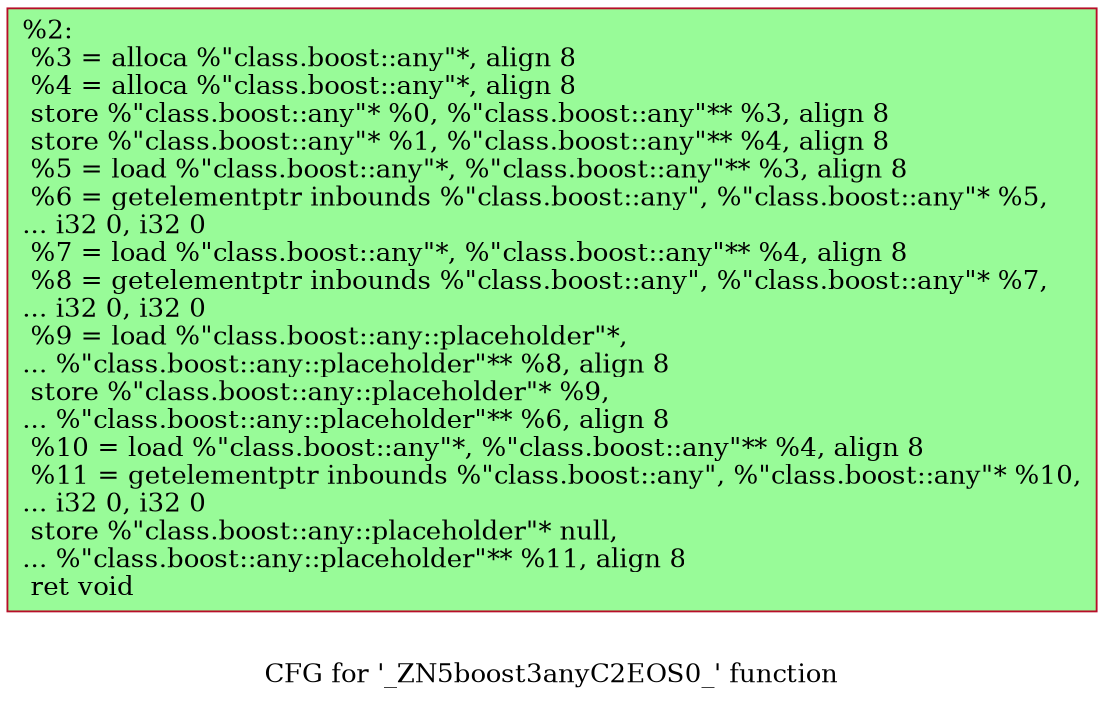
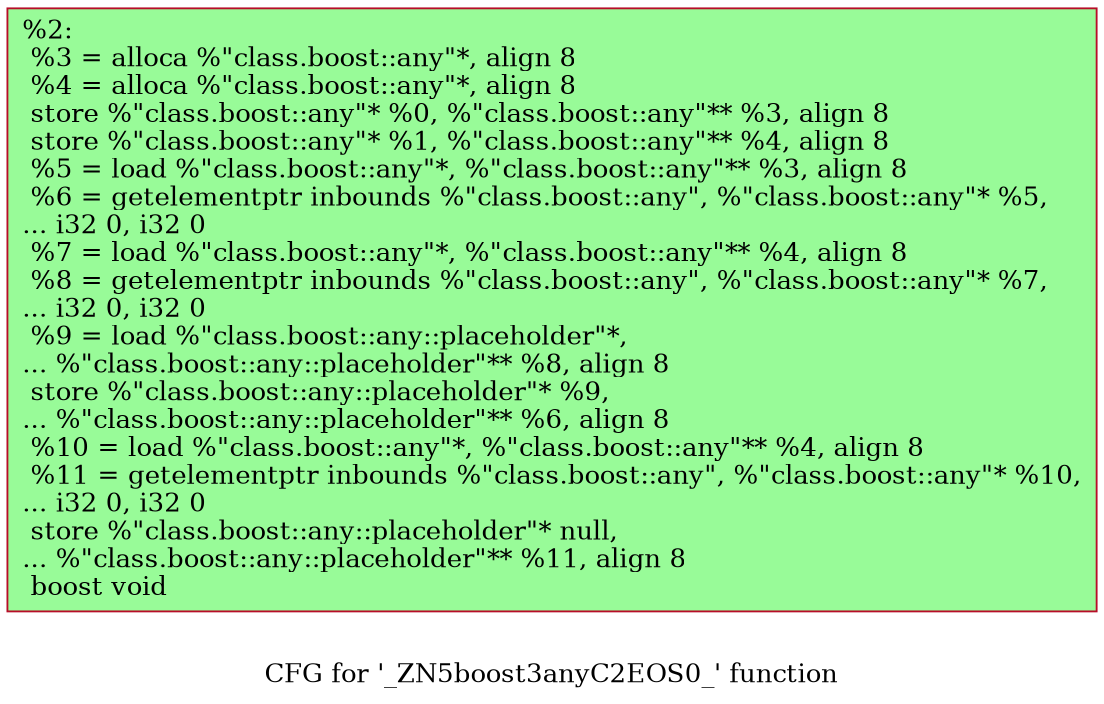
(79, 587) -> (96, 587)
